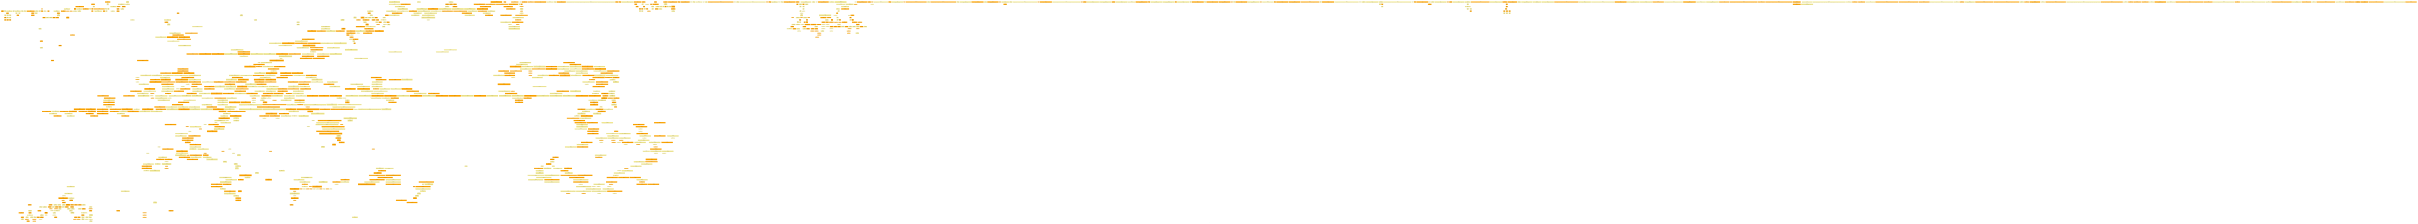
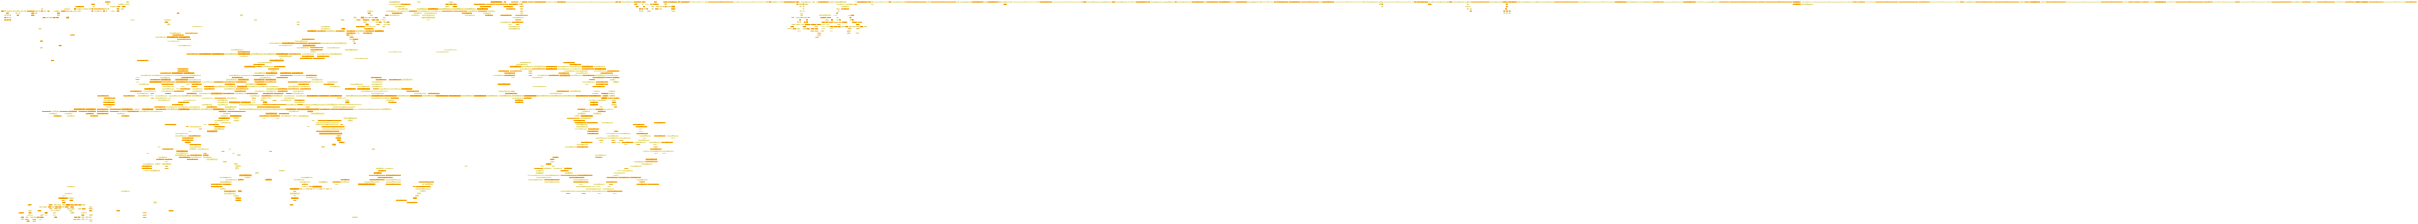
(86, 9) -> (86, 9)
